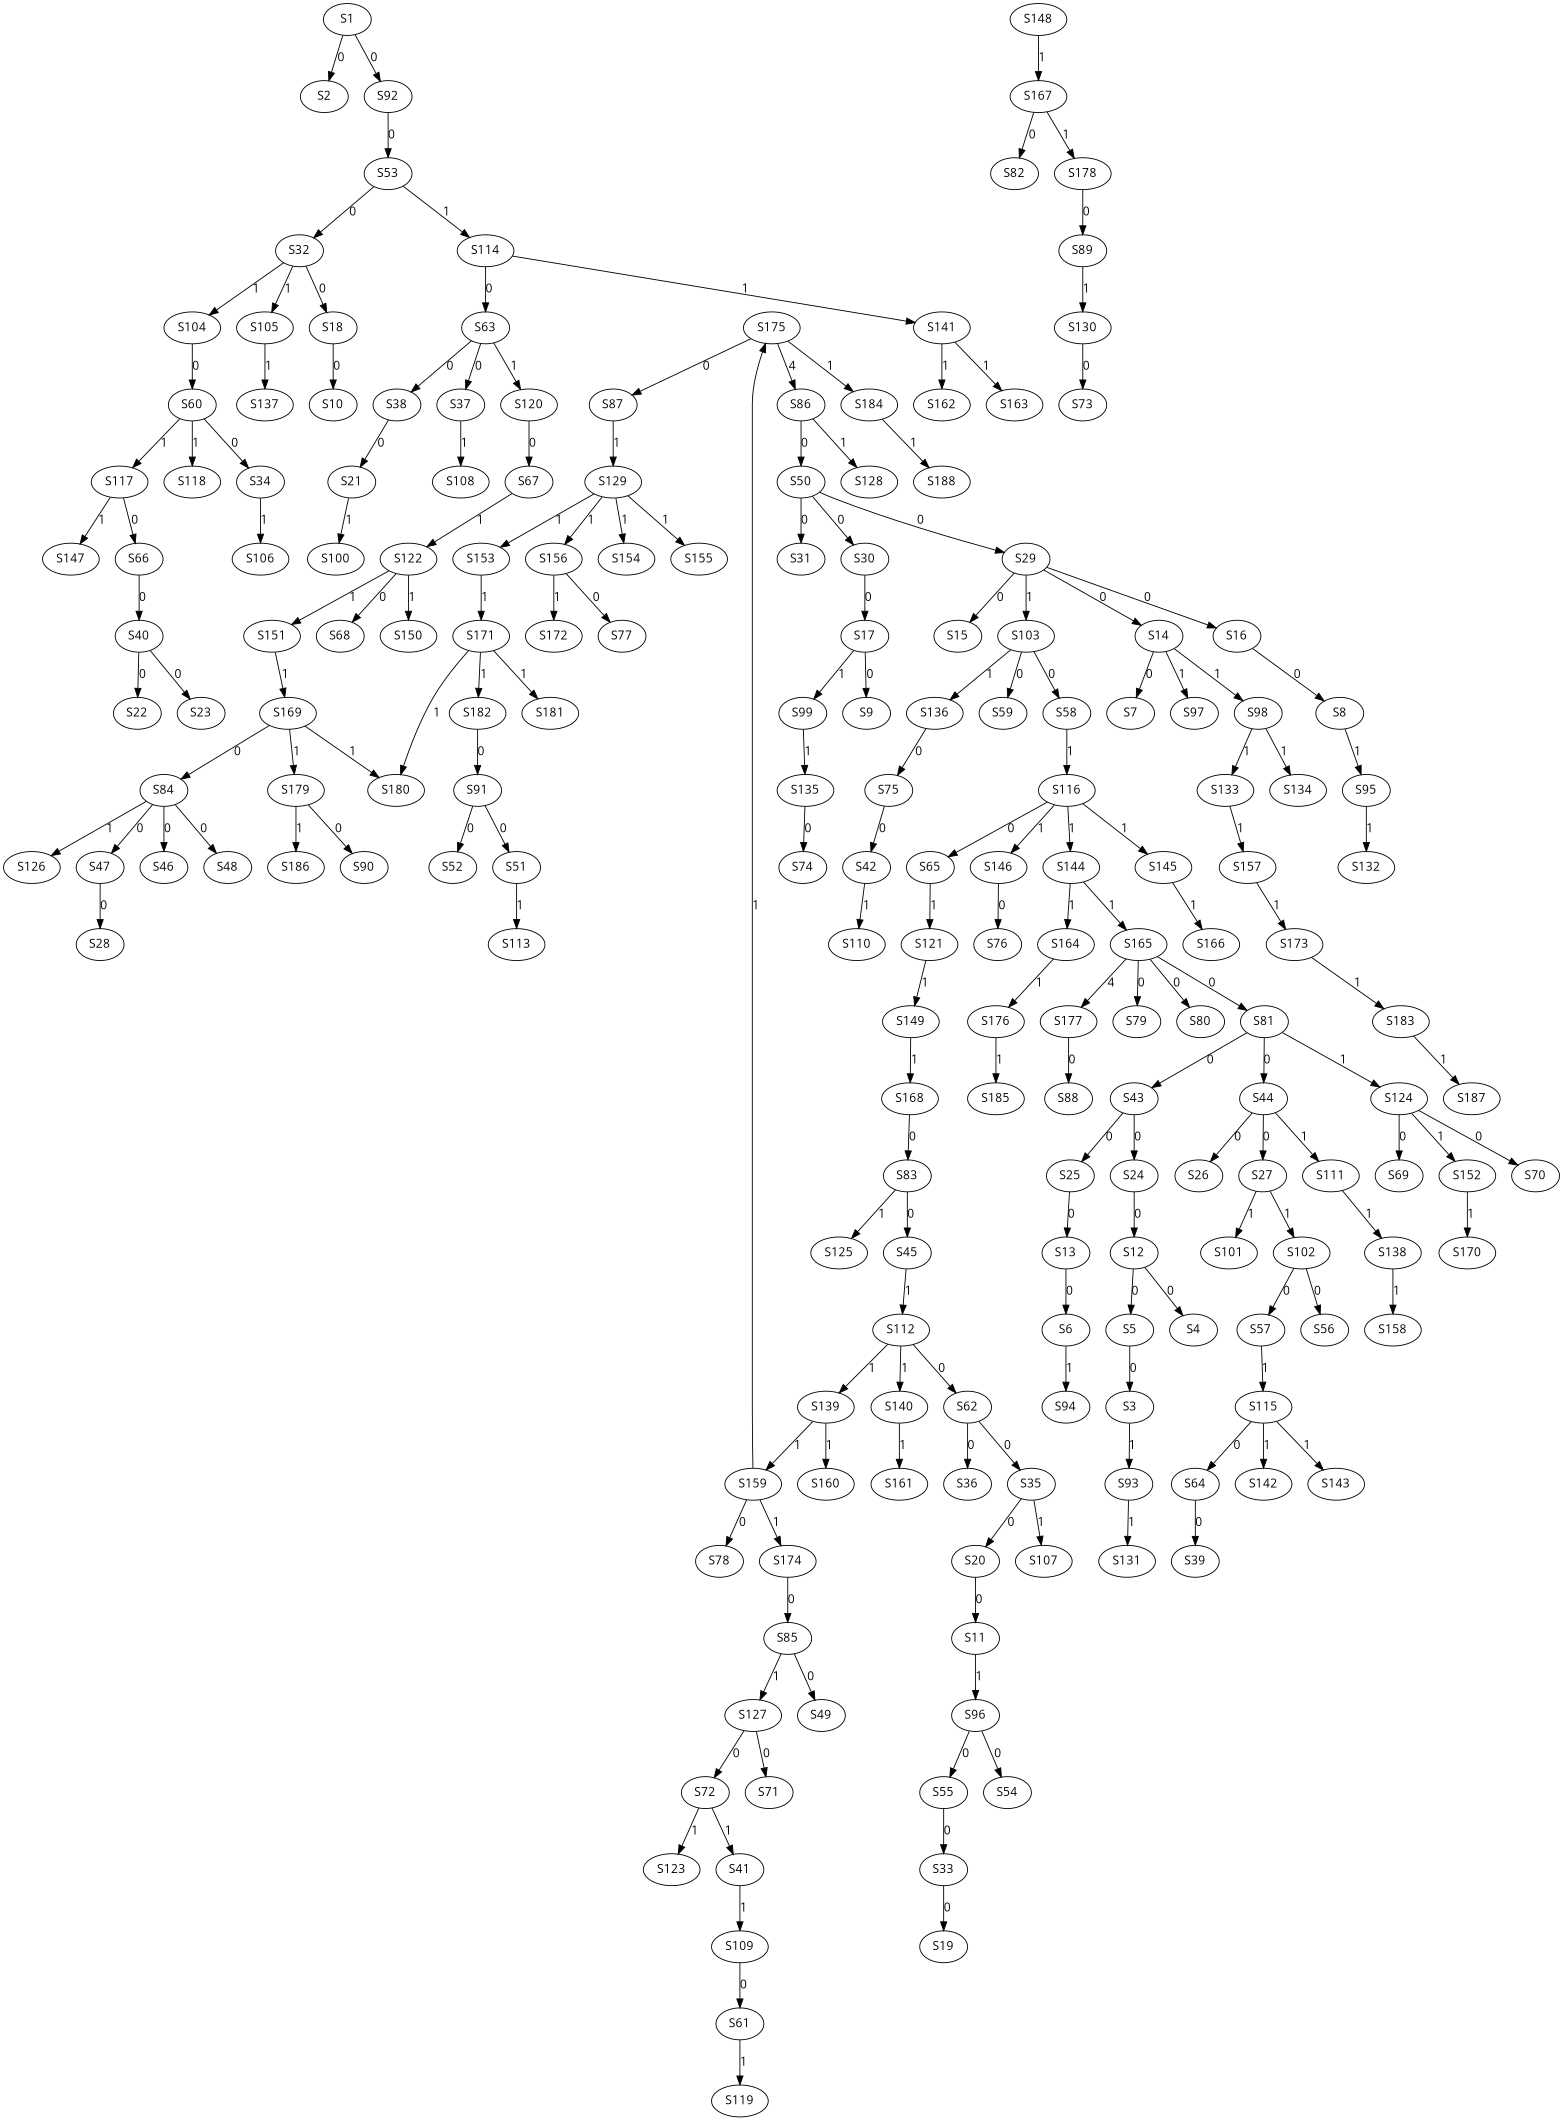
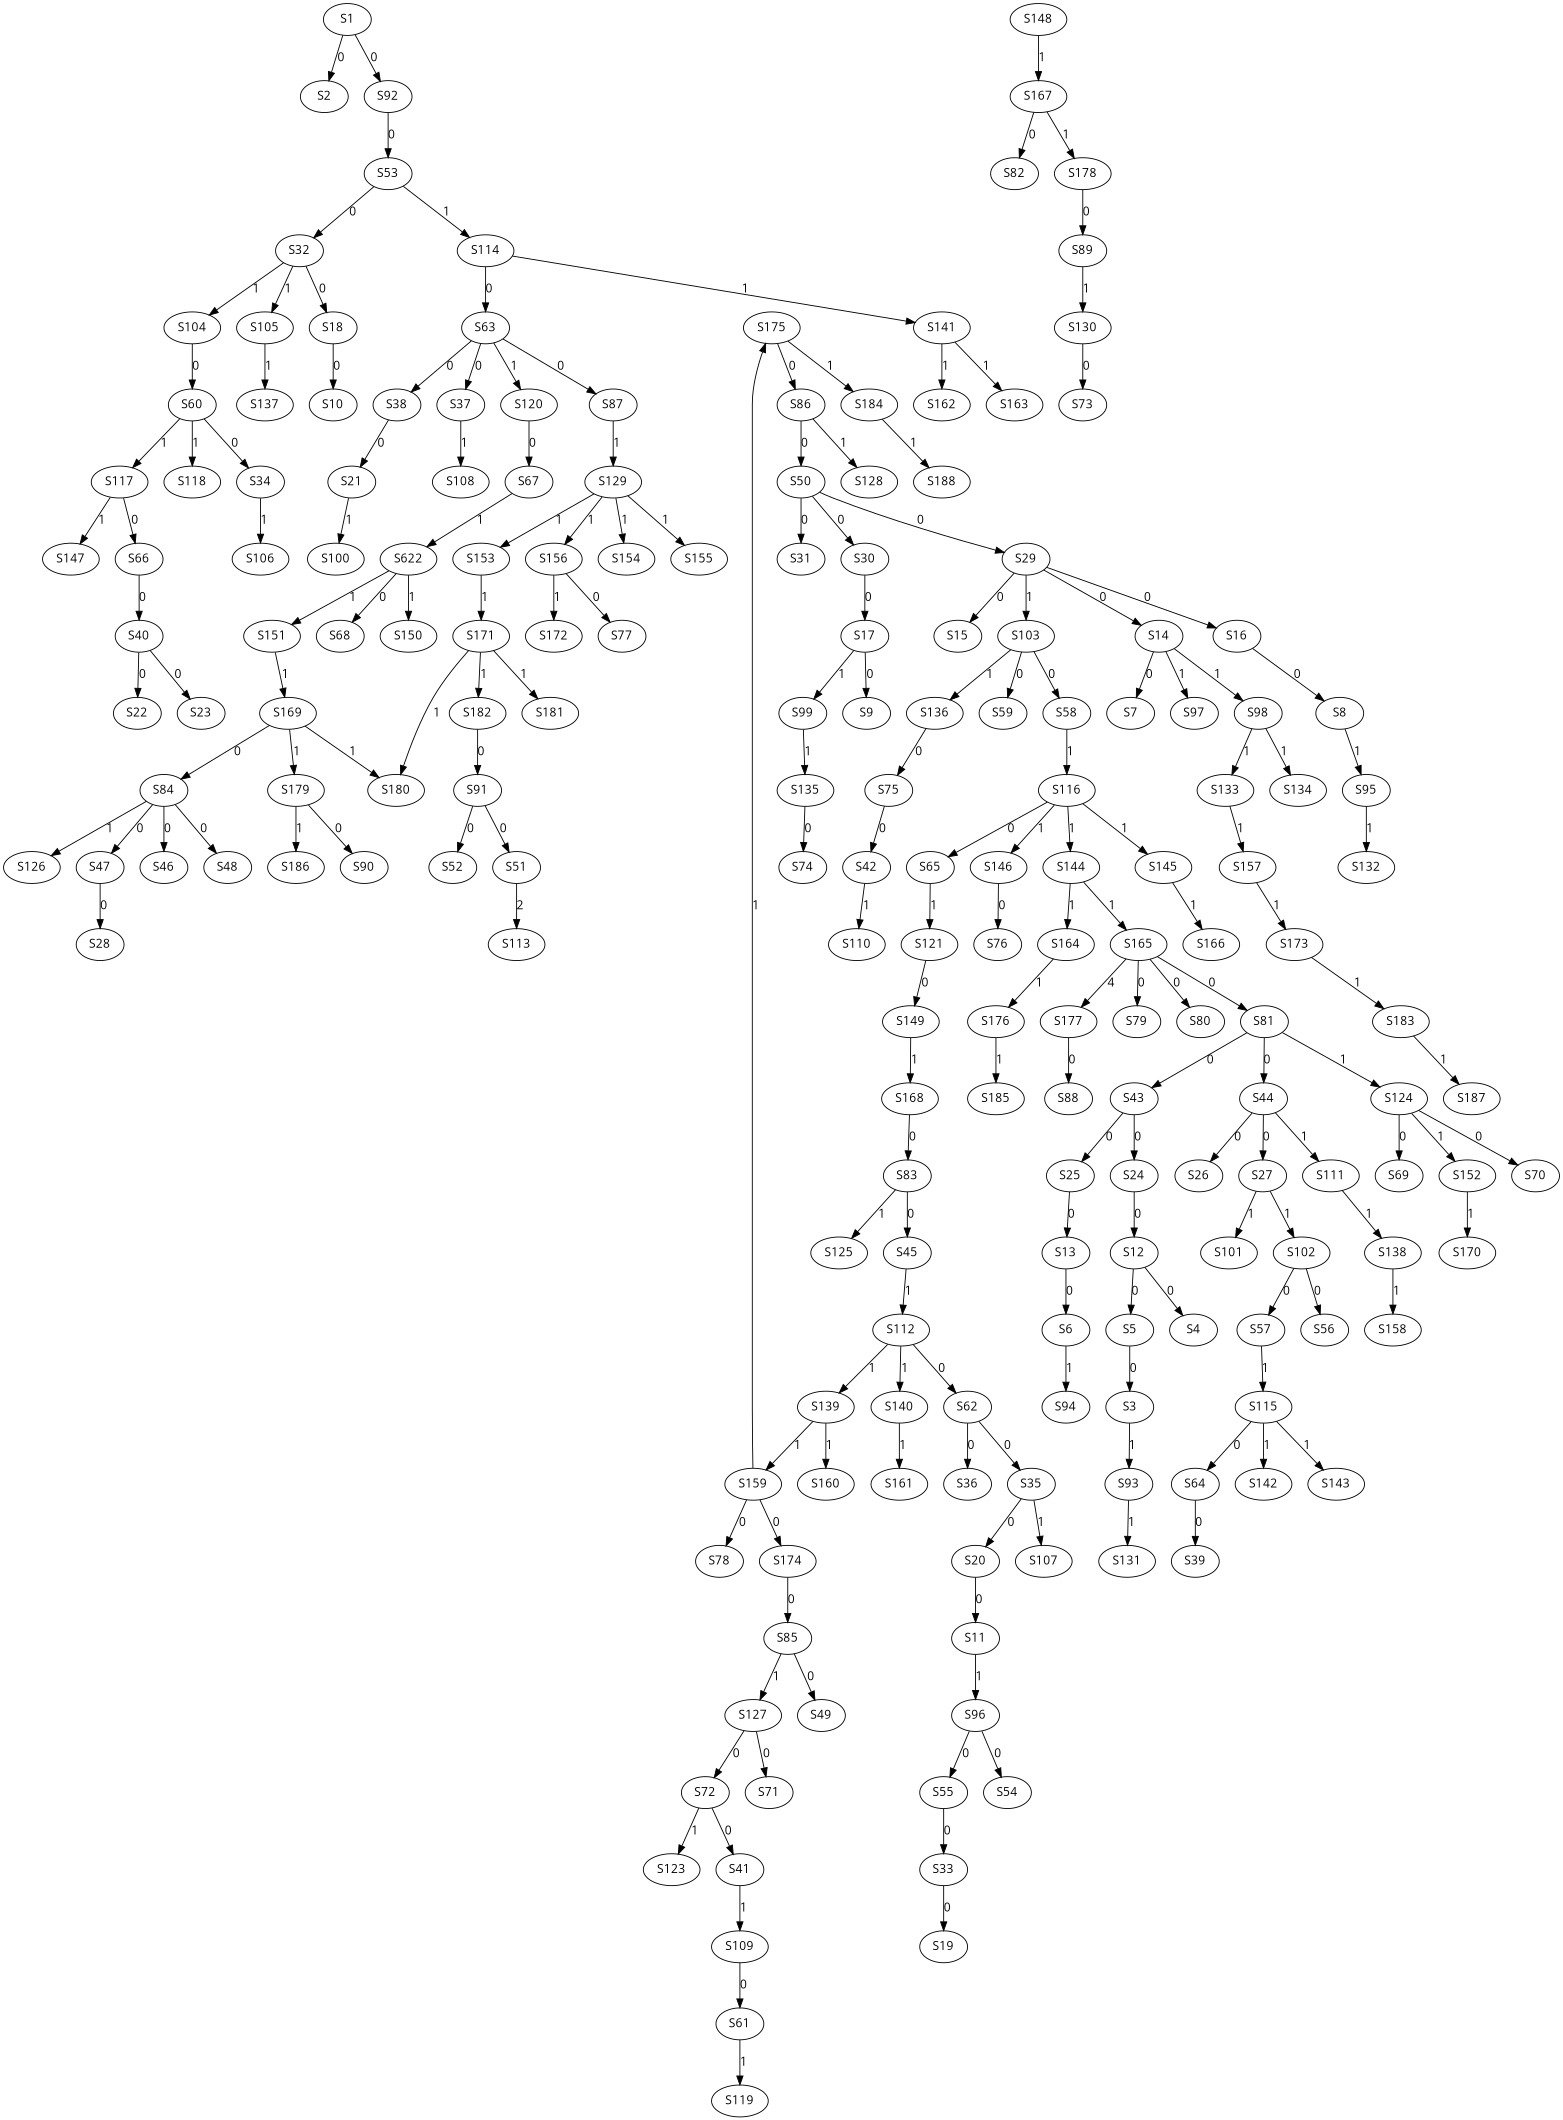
(696, 365) -> (546, 364)
(793, 366) -> (793, 366)
(408, 559) -> (408, 559)
(521, 906) -> (521, 906)
(926, 983) -> (926, 983)
(777, 1523) -> (777, 1523)
(729, 1831) -> (729, 1831)
